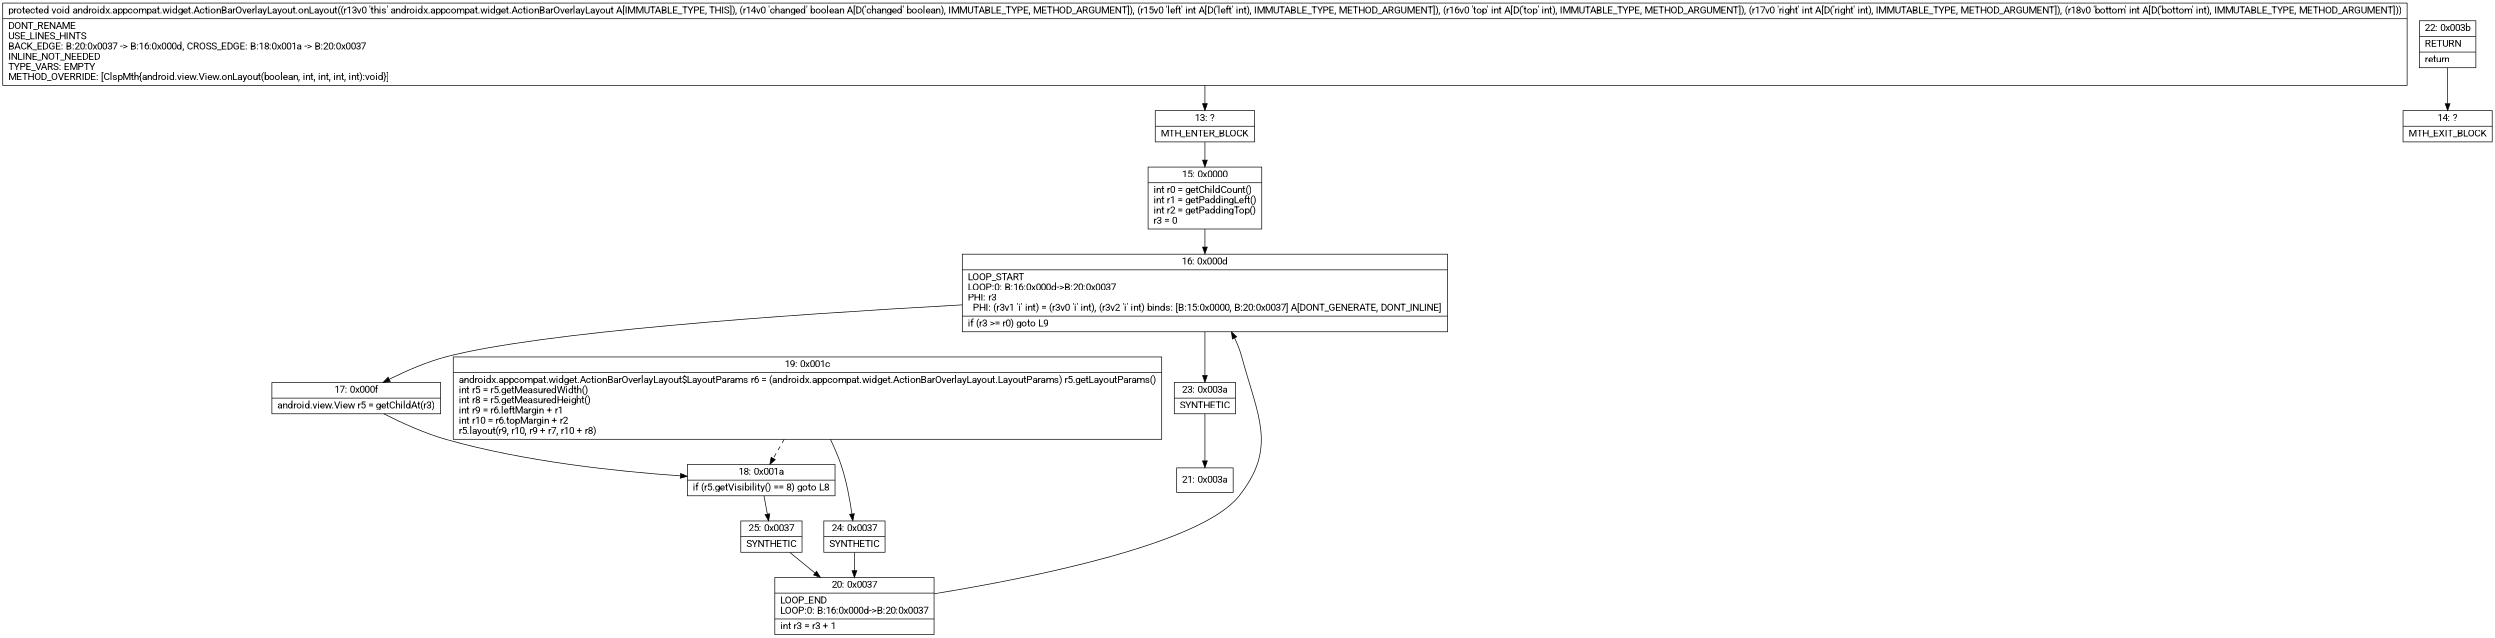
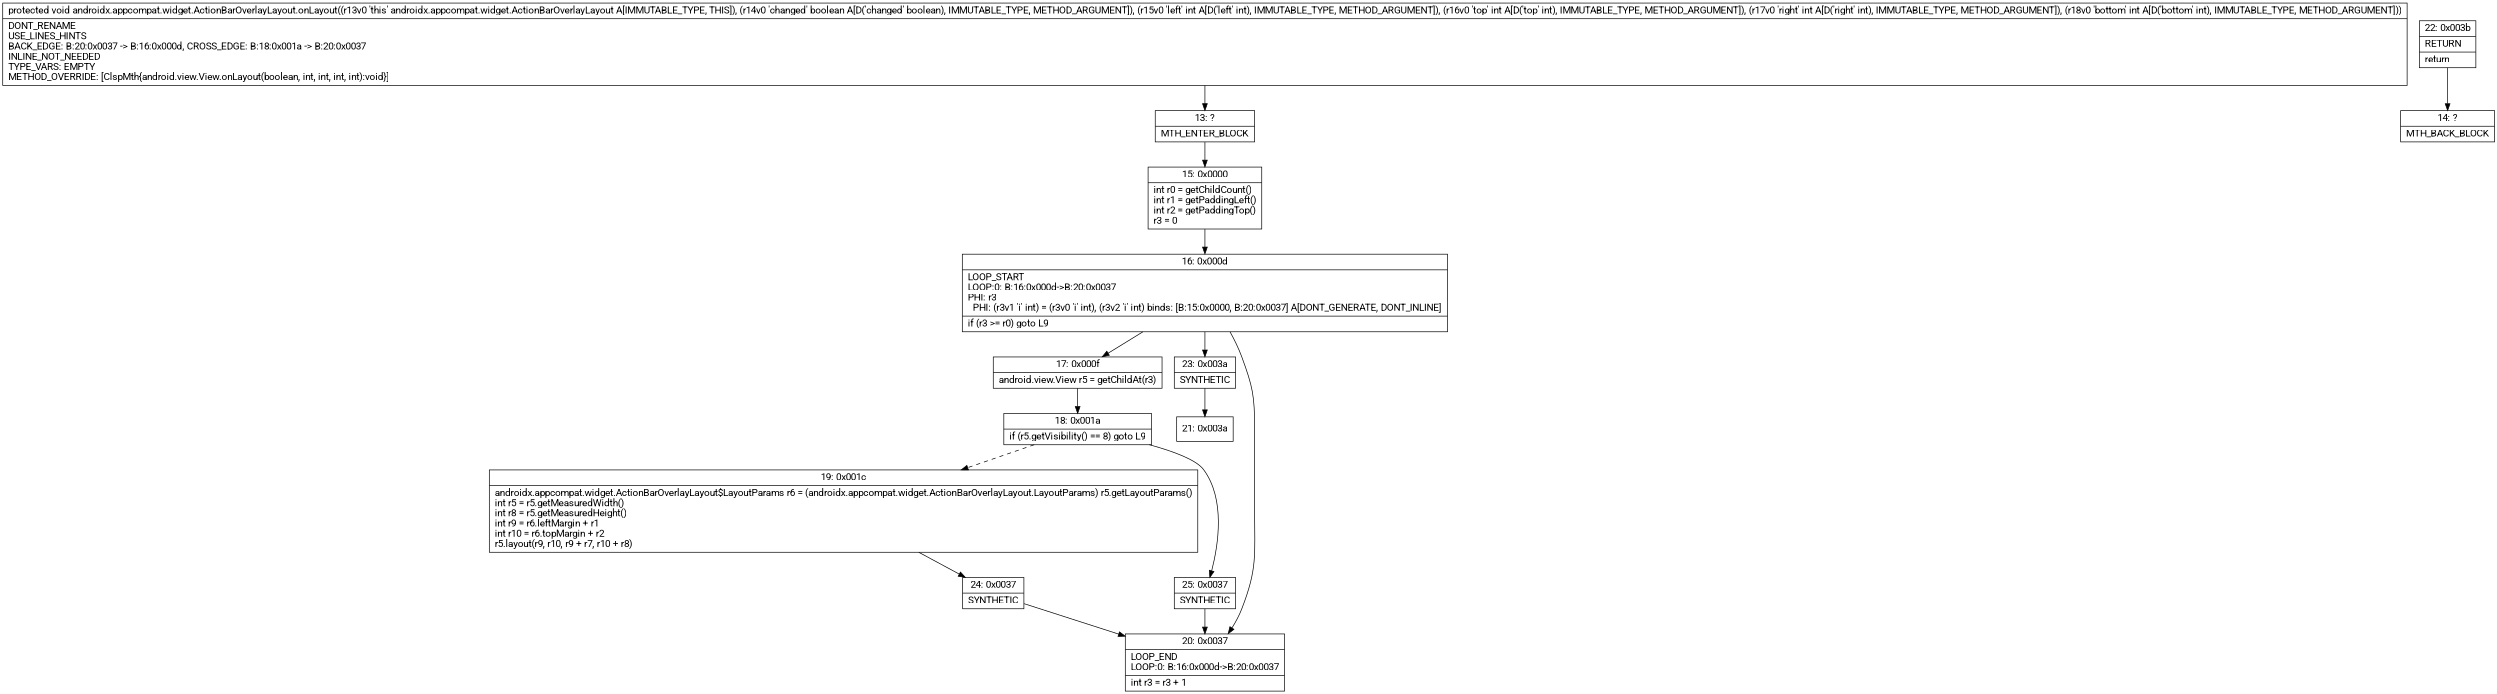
(2448, 134) -> (2448, 134)
(779, 449) -> (1001, 456)
(761, 488) -> (1078, 437)
(1172, 536) -> (1255, 480)
